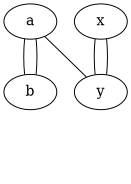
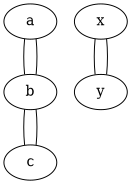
(65, 57) -> none
none -> (30, 163)
